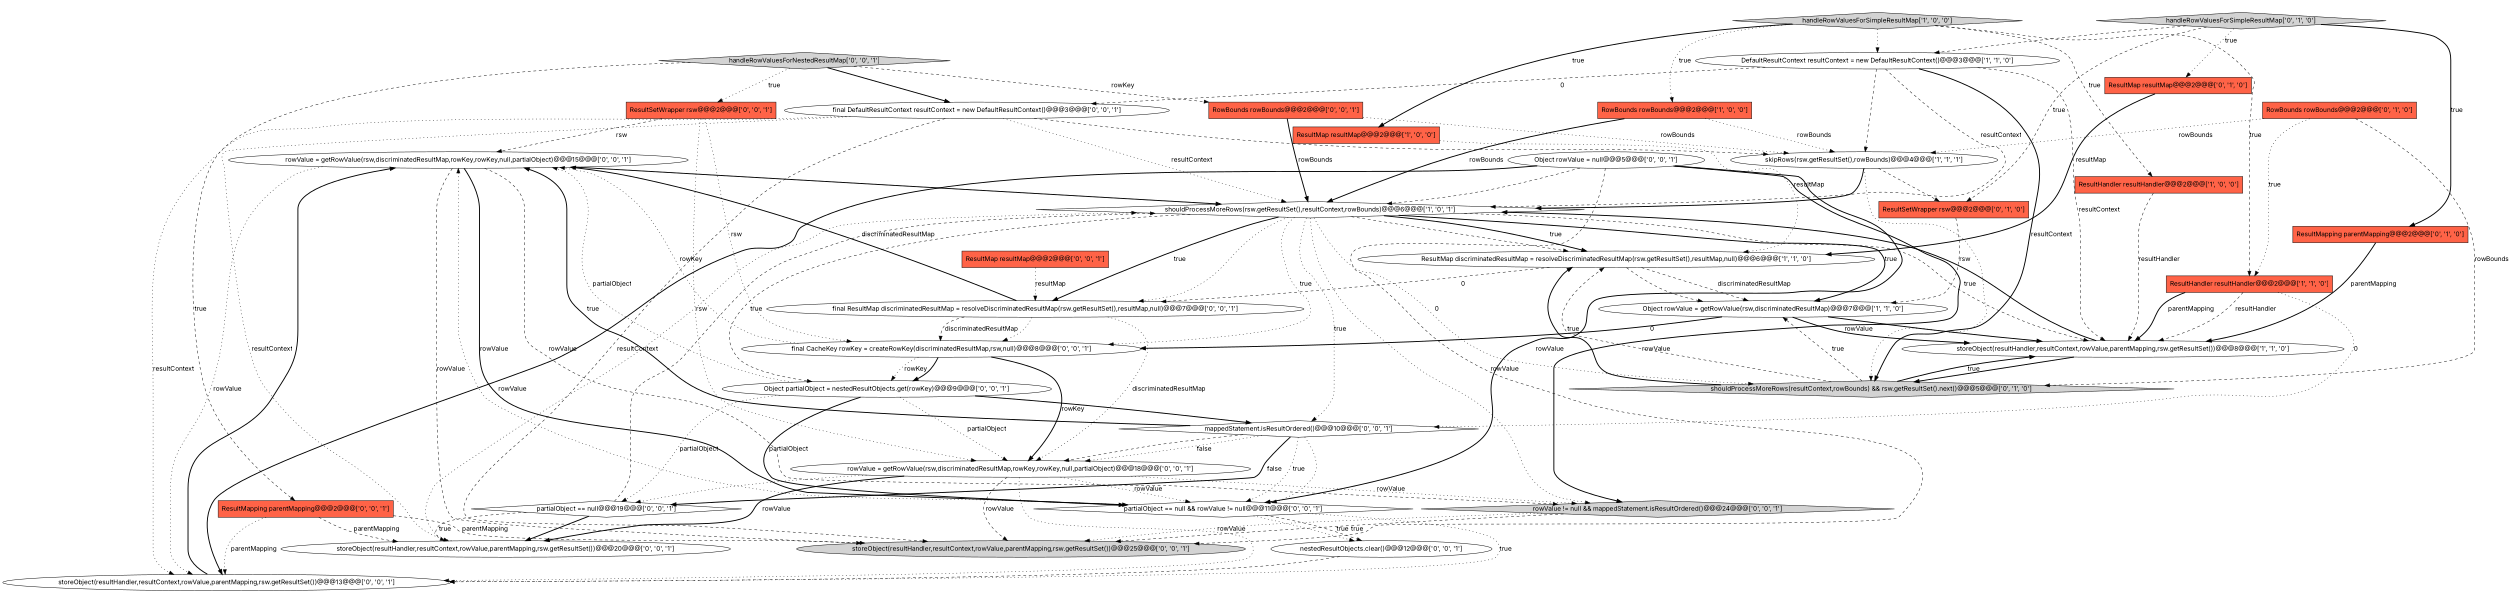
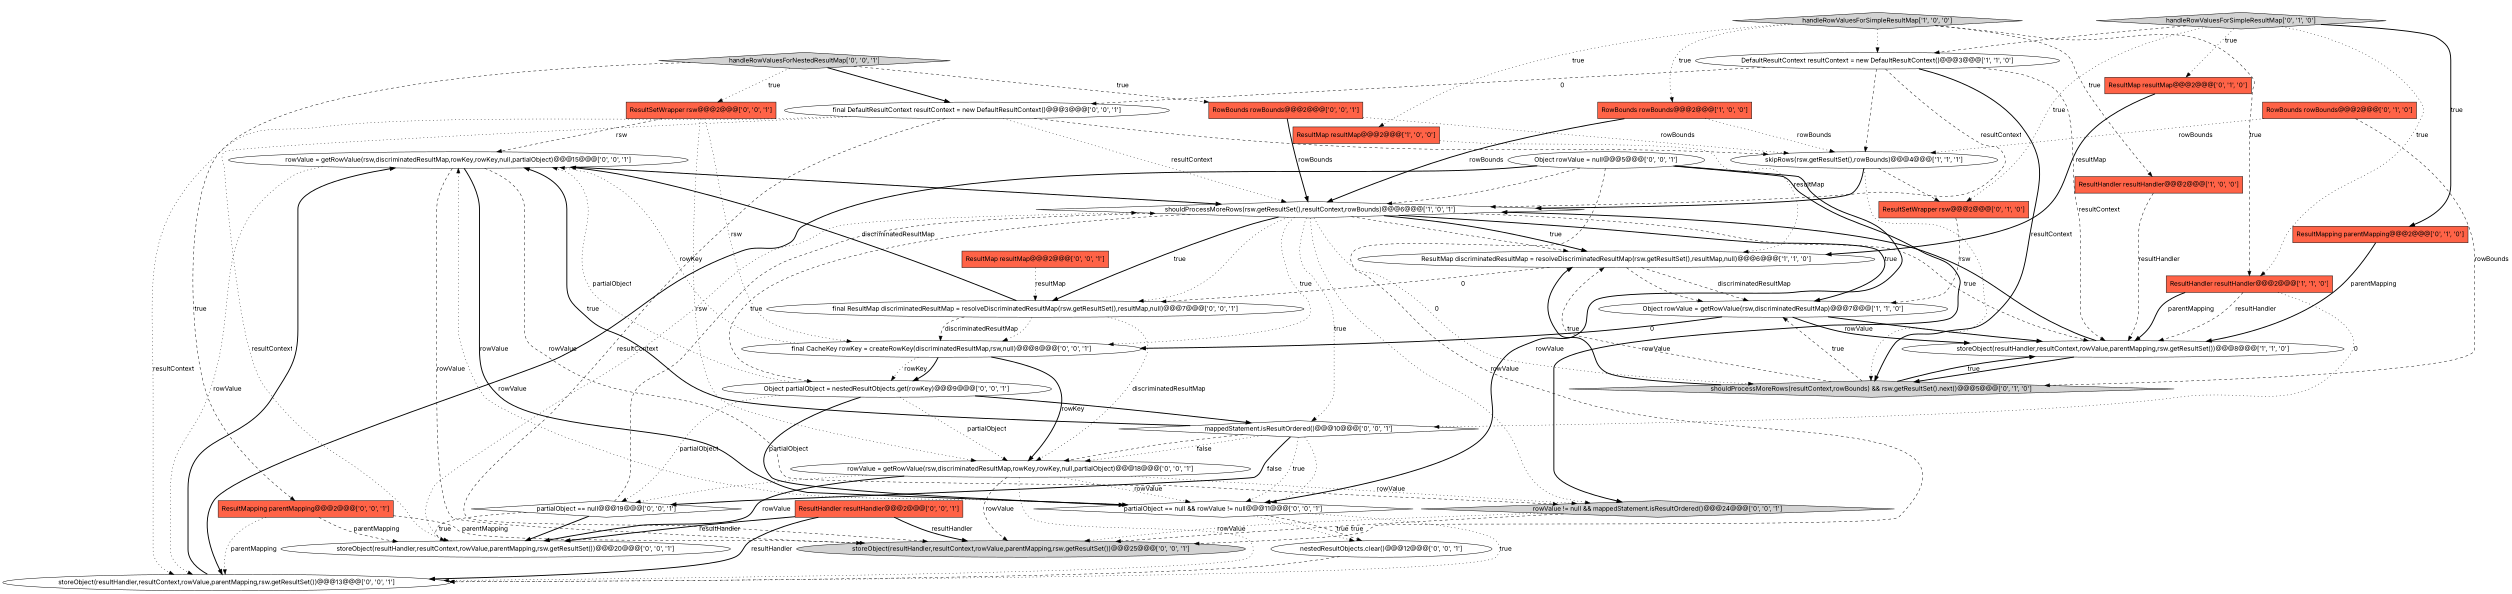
(1581, 51) -> (1581, 51)
(1123, 86) -> (1123, 86)
(2068, 86) -> (2068, 86)
(2269, 186) -> (2409, 138)
none -> (879, 509)
